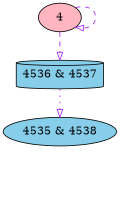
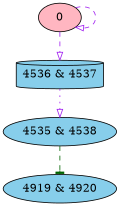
(60, 17) -> (60, 17)
none -> (60, 189)
